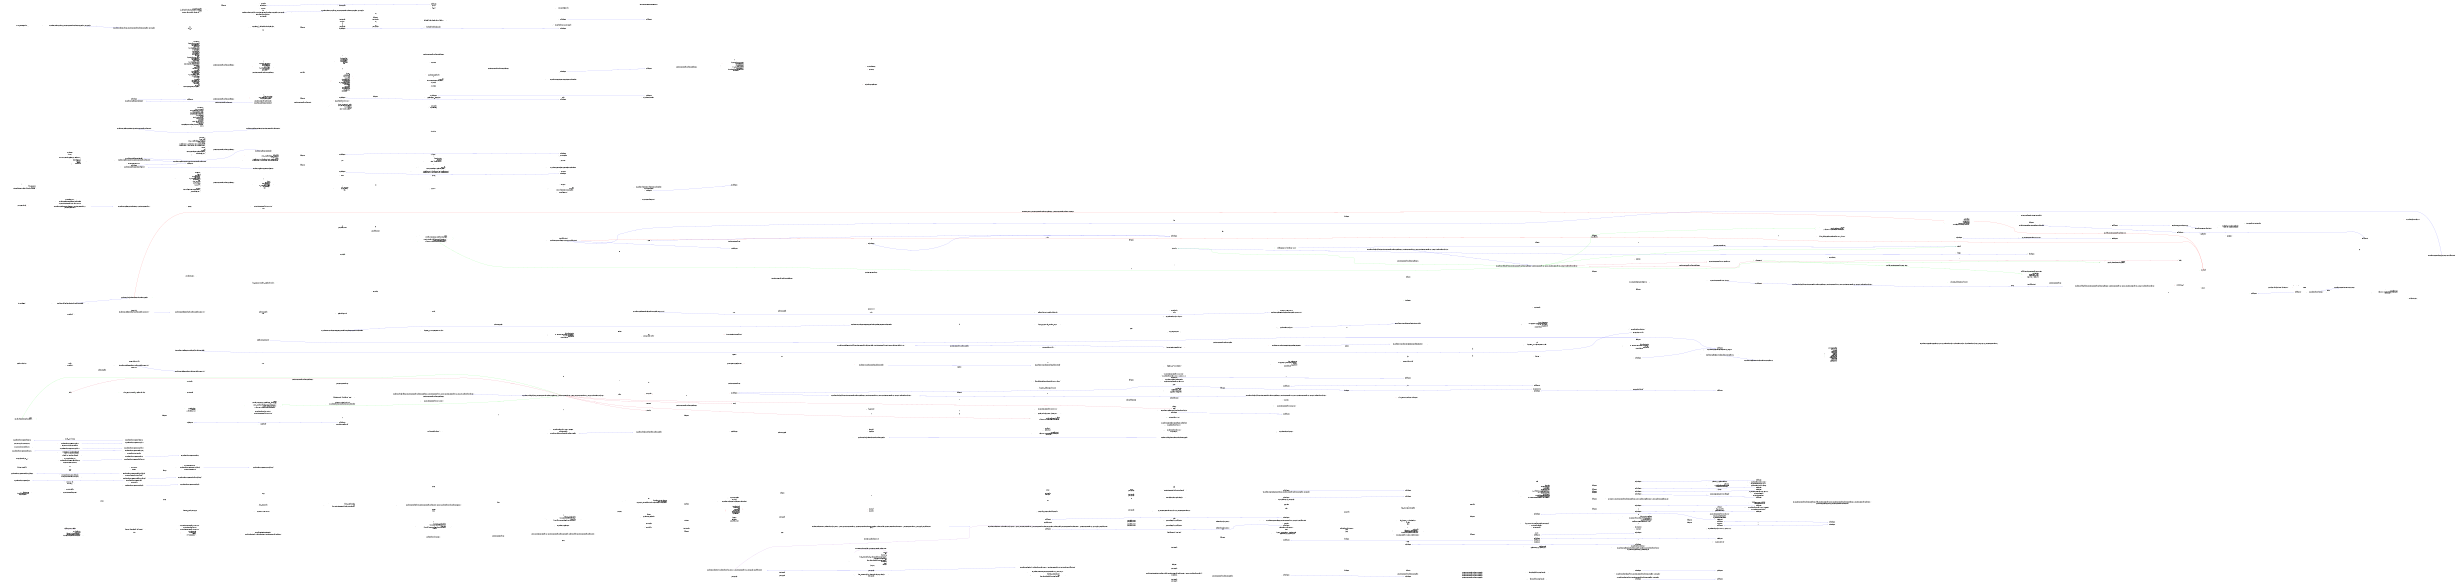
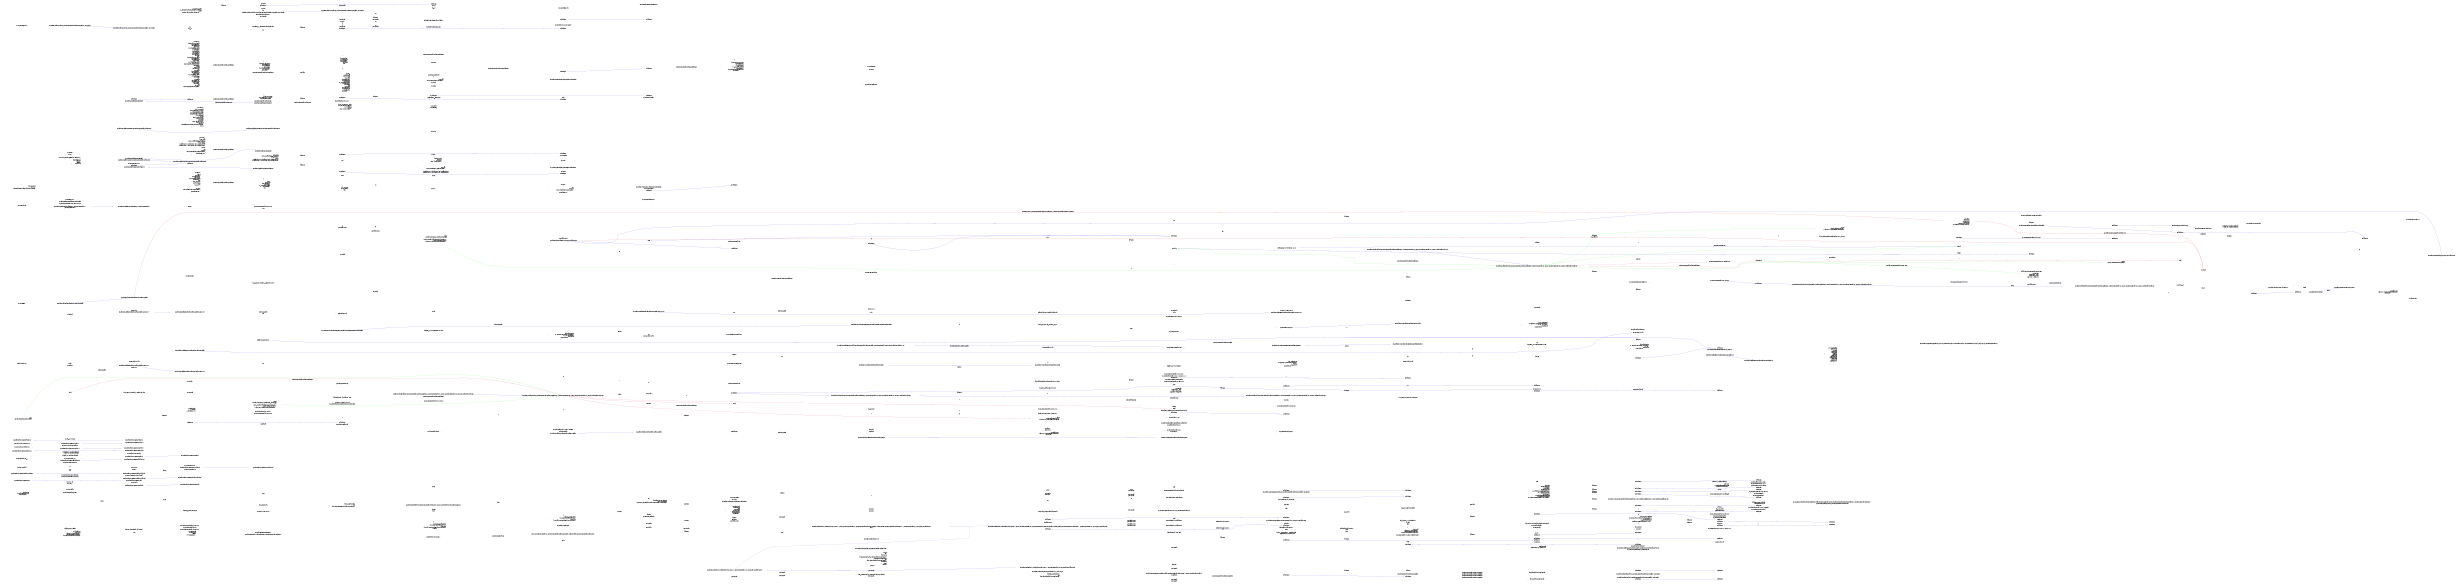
(649, 411) -> none
